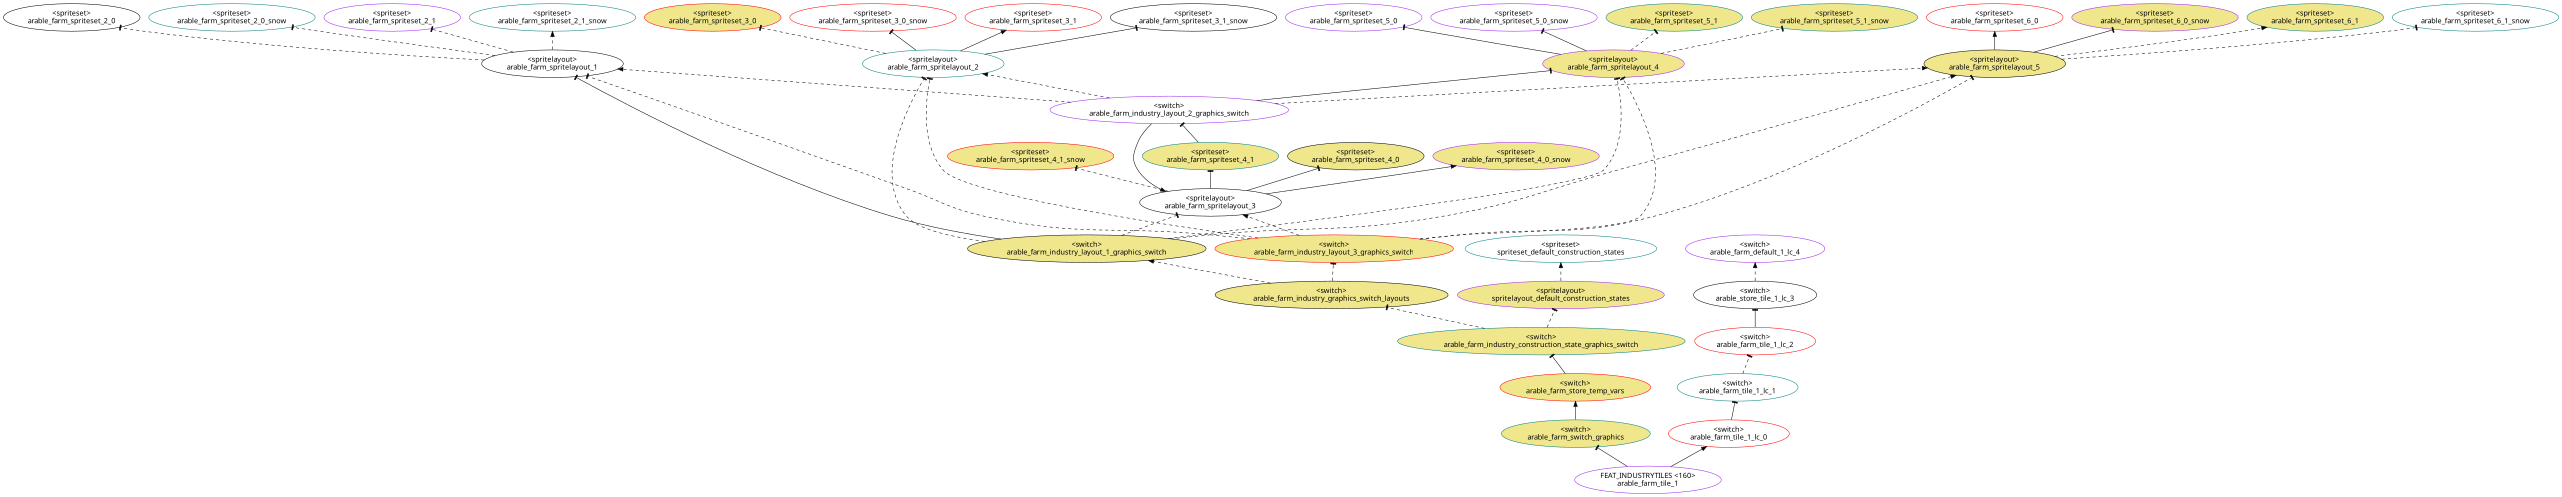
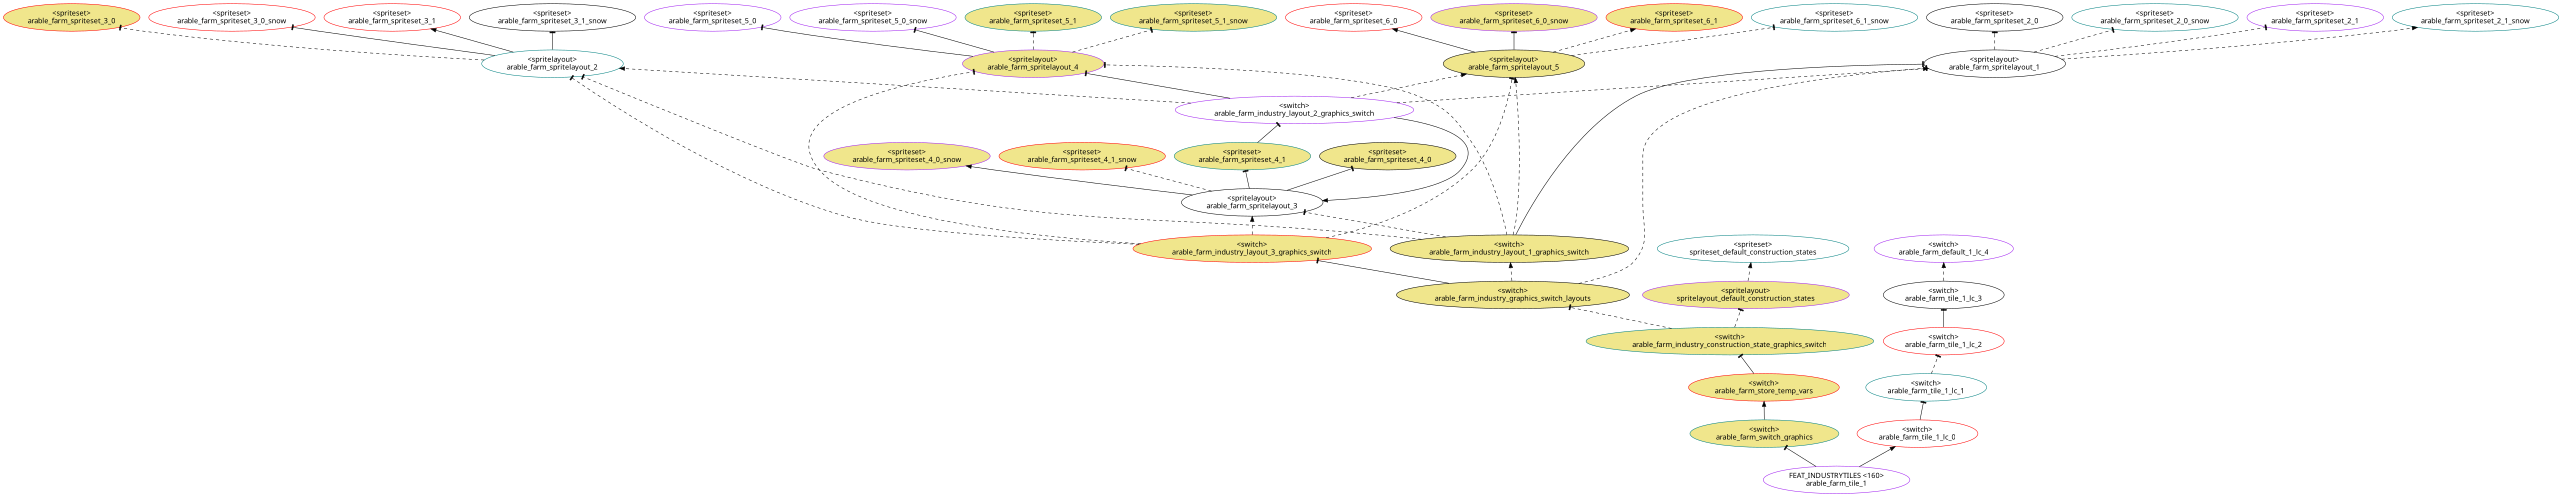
(2315, 17) -> (1674, 17)
(913, 191) -> (1691, 111)
(1333, 273) -> (1384, 272)
(1755, 295) -> (1944, 295)
